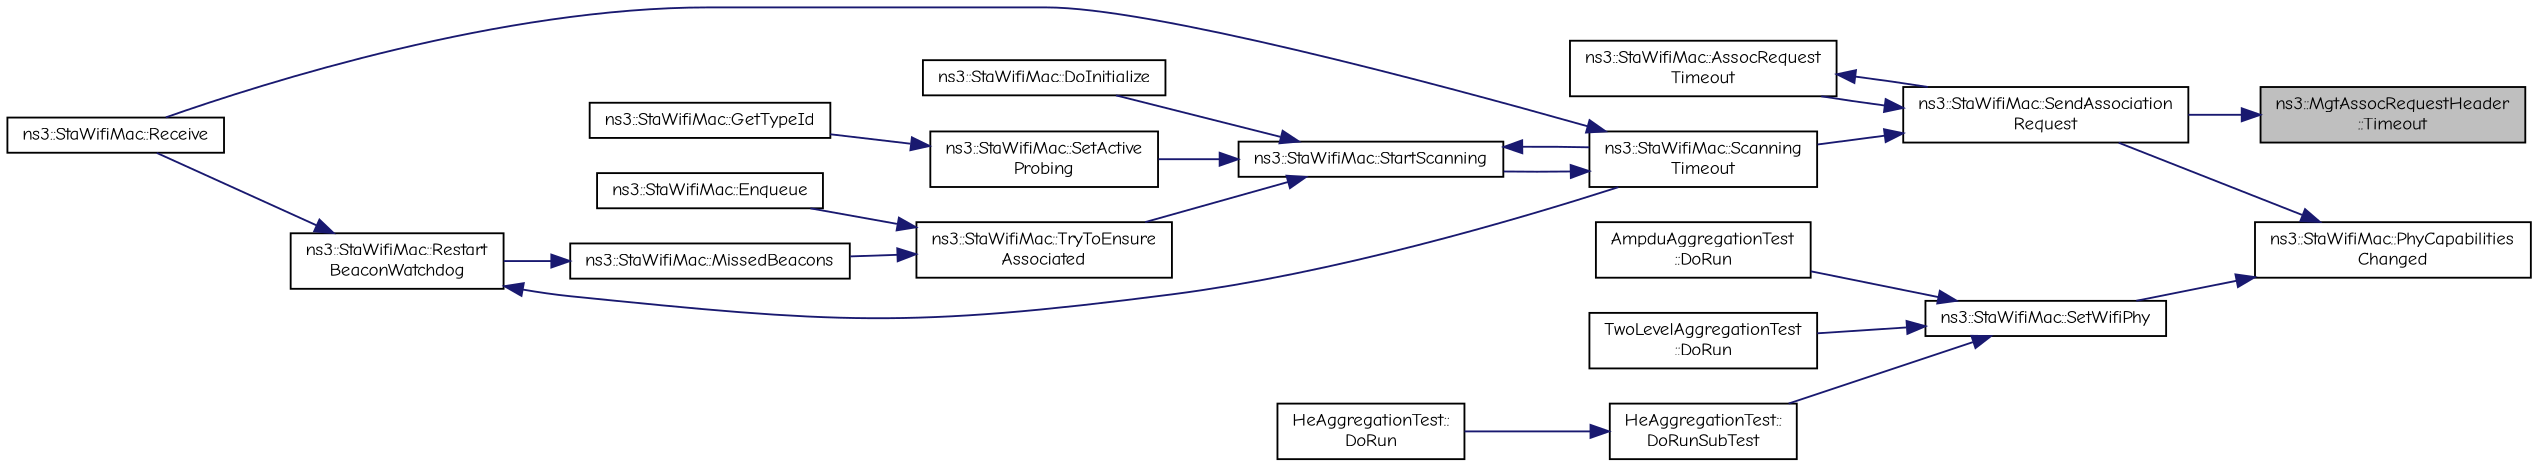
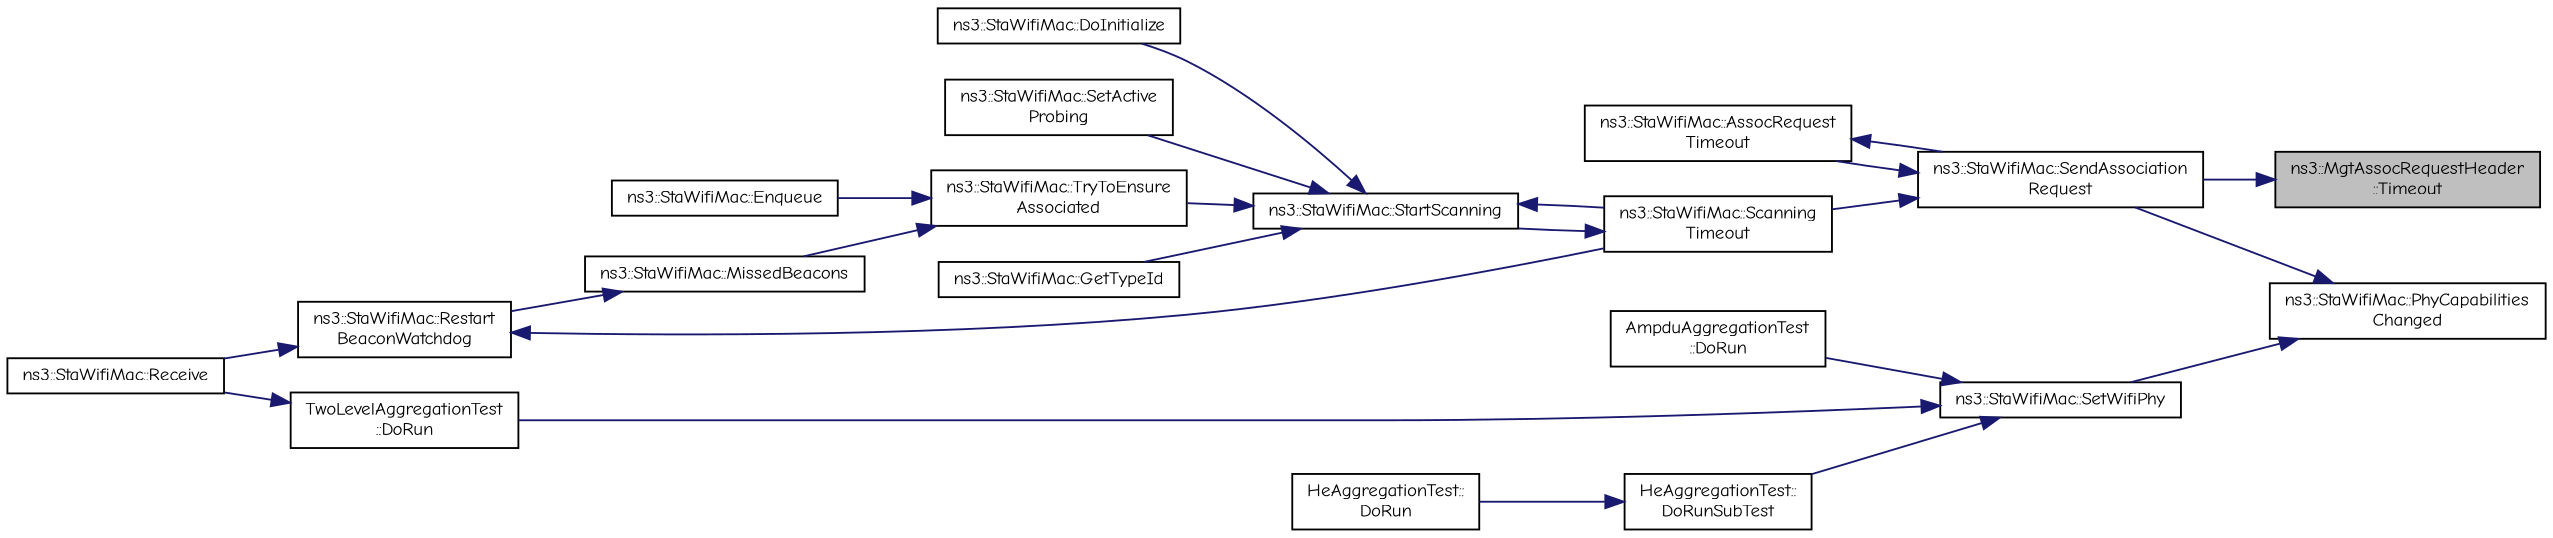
(877, 7) -> (248, 396)
(870, 139) -> (1213, 247)
